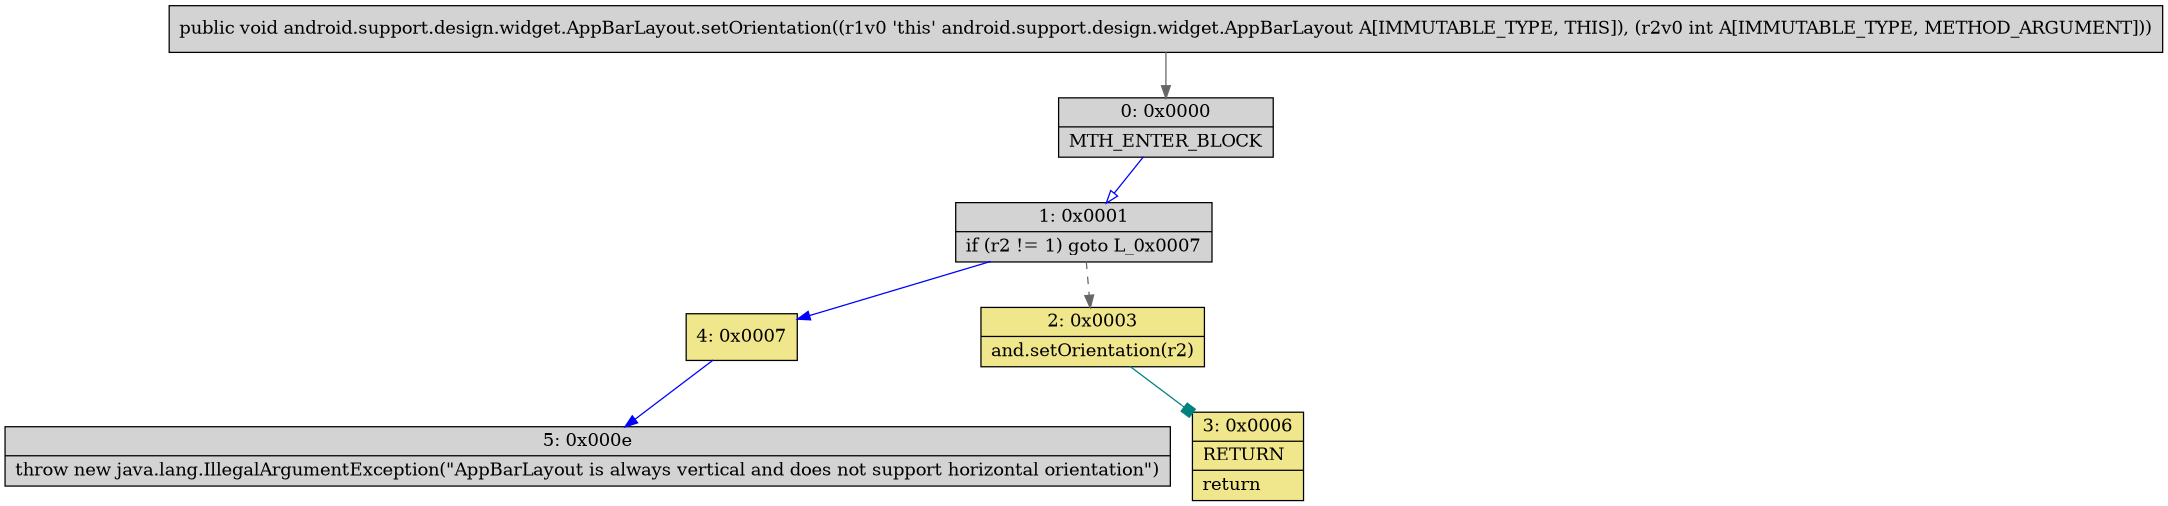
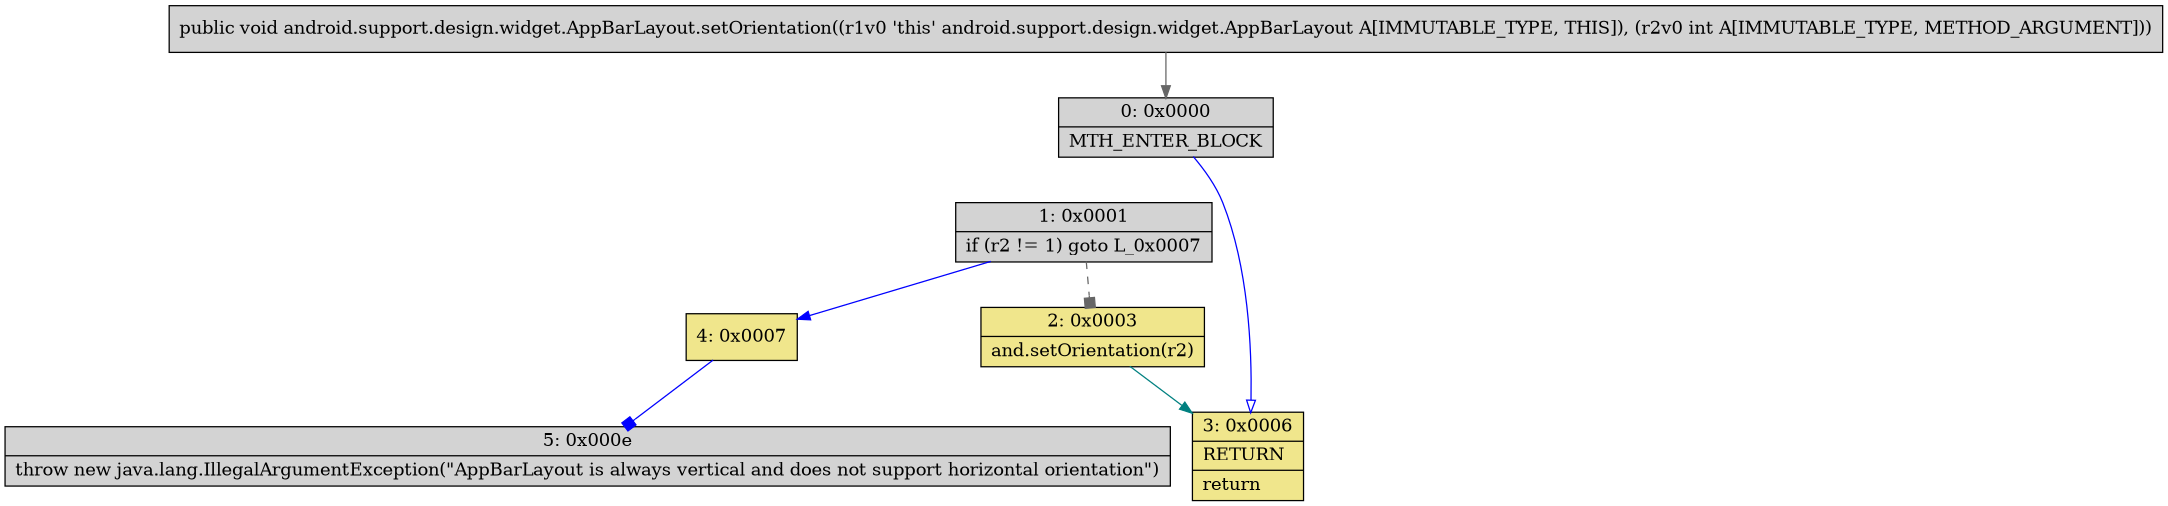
(1129, 175) -> (1242, 273)
(1088, 278) -> (1088, 278)
(1156, 386) -> (1156, 386)
(674, 390) -> (674, 390)
